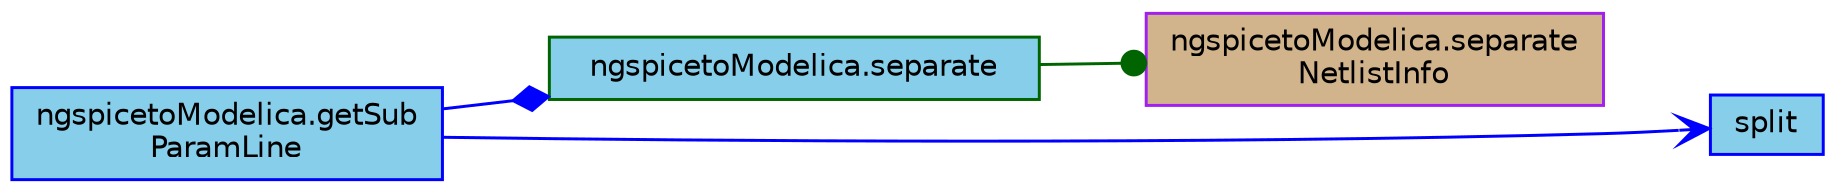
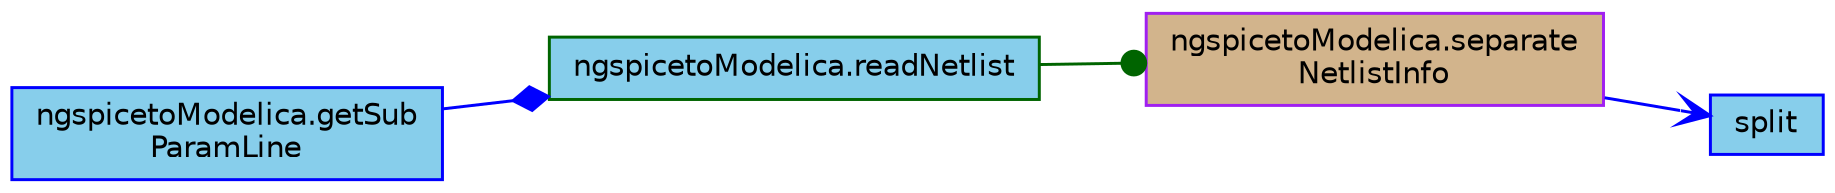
(794, 68) -> (794, 68)
(1061, 141) -> (1642, 104)
